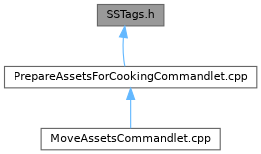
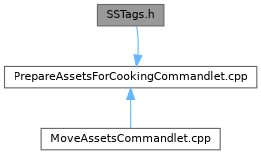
(123, 52) -> (138, 41)
